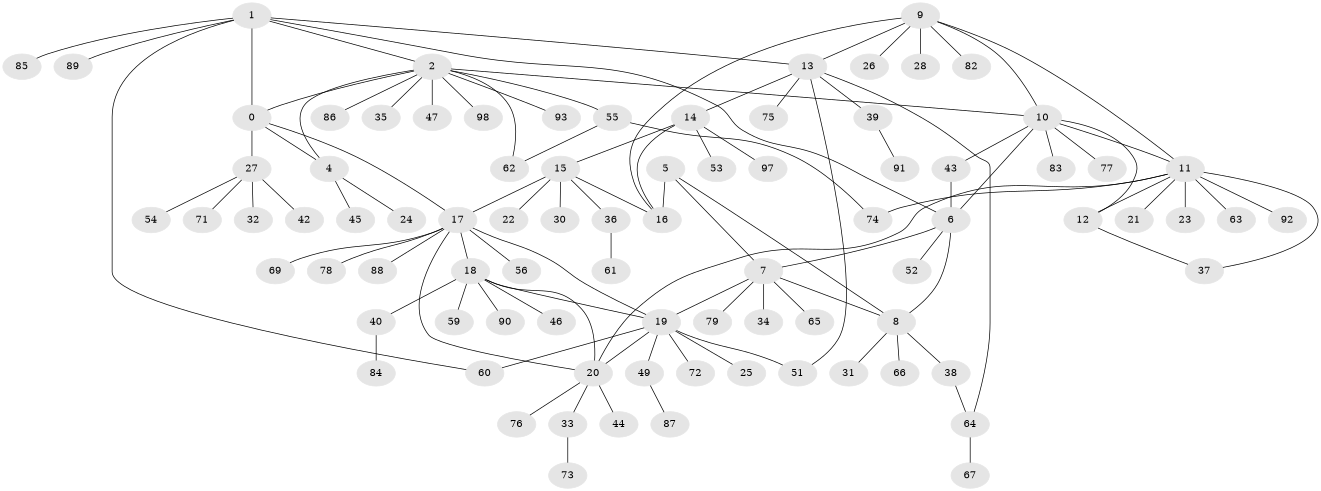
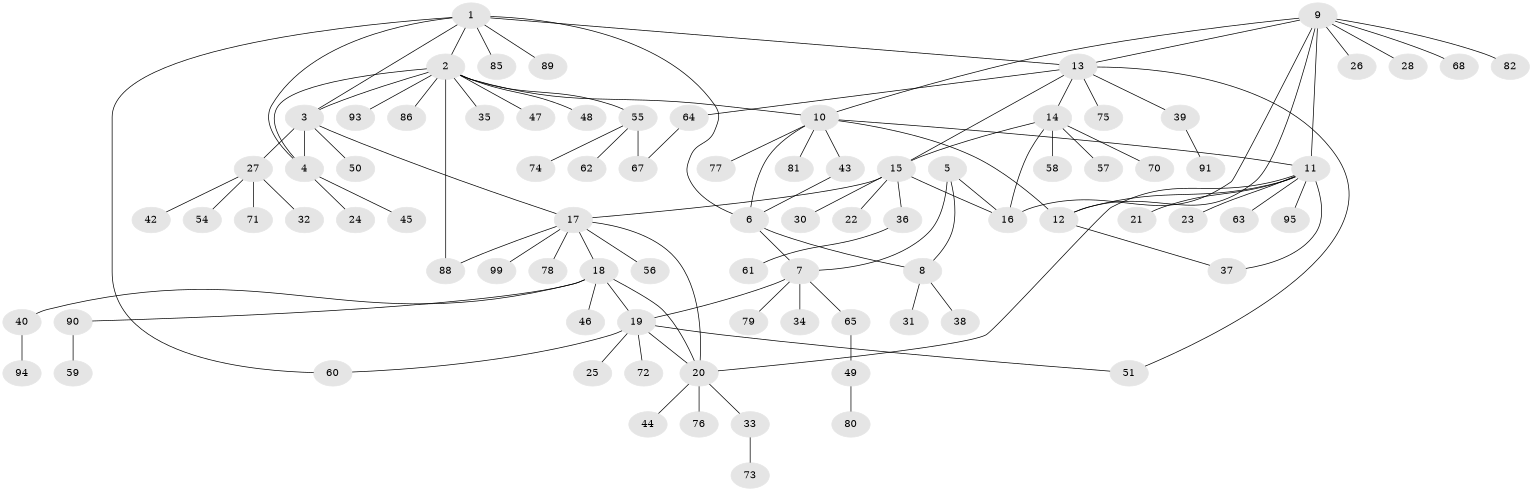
none -> (325, 56)
none -> (1459, 67)
(506, 101) -> (446, 169)
(252, 118) -> (304, 118)
(483, 118) -> (587, 118)
none -> (987, 118)
none -> (638, 143)
none -> (356, 169)
(717, 169) -> (1053, 169)
(768, 169) -> (1104, 169)
(1056, 169) -> (794, 169)
none -> (1155, 169)
none -> (1259, 176)
(1027, 191) -> none
(1287, 220) -> (1290, 220)
(561, 267) -> none
(275, 271) -> (497, 271)
(912, 271) -> none
(462, 297) -> (73, 348)
(830, 297) -> none
(653, 348) -> (851, 344)
(376, 373) -> (22, 373)
(900, 373) -> none
(961, 399) -> none
(670, 424) -> (851, 424)
